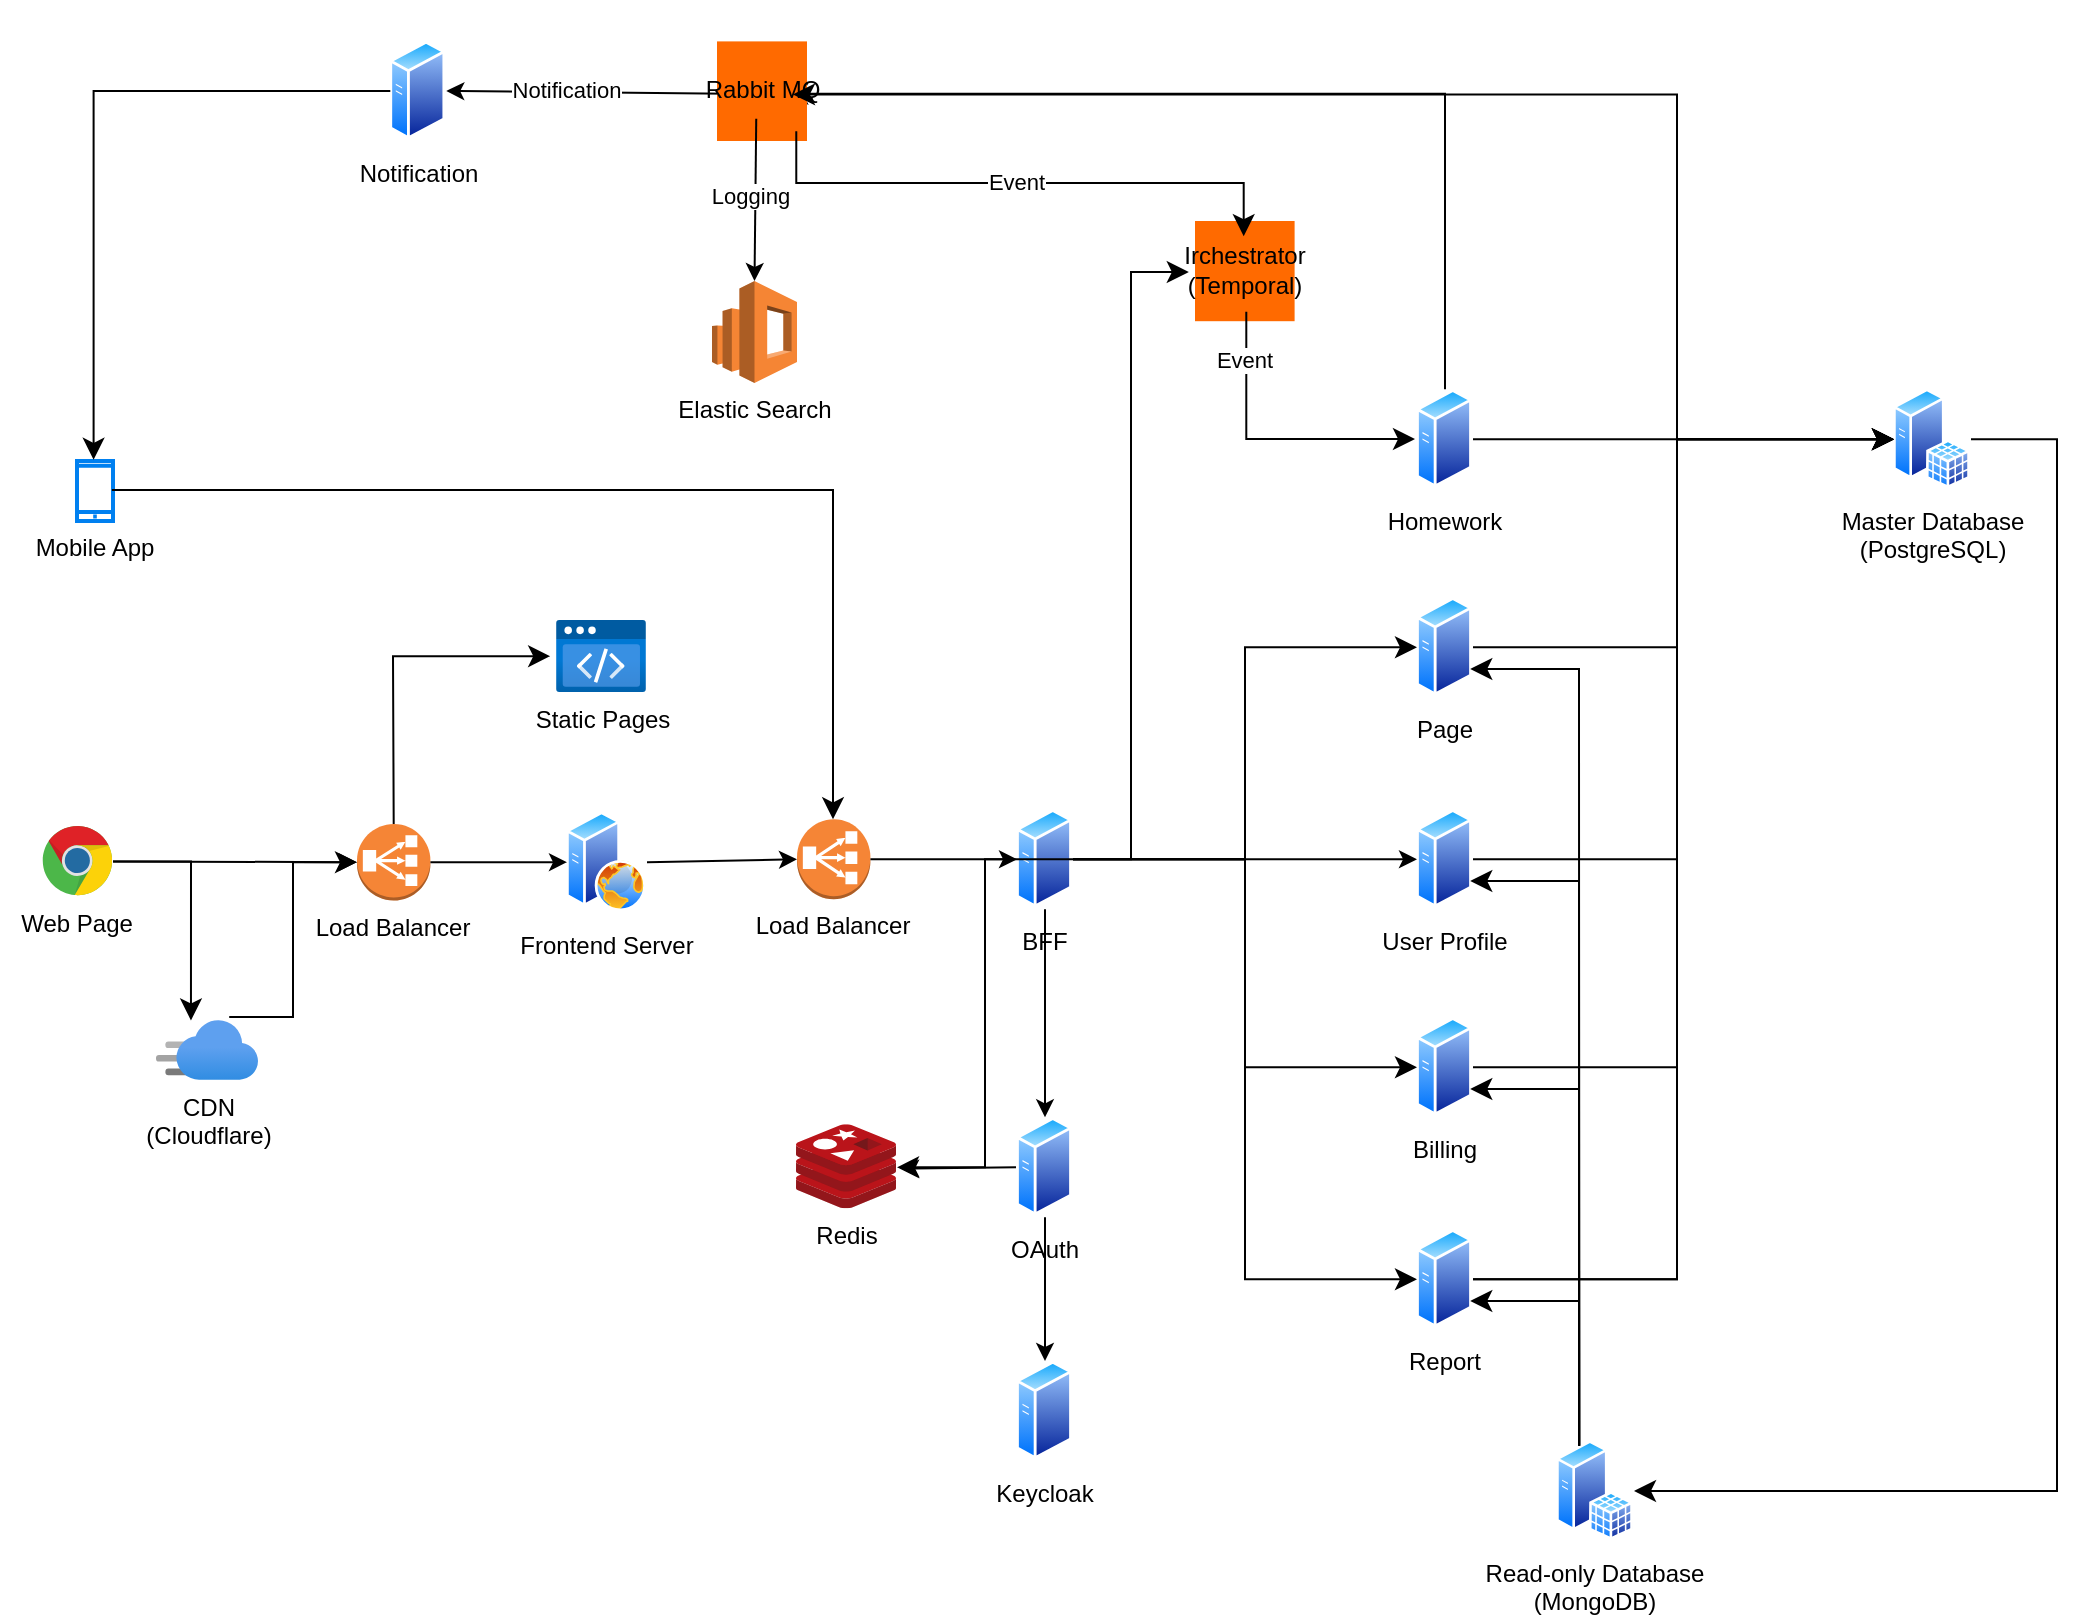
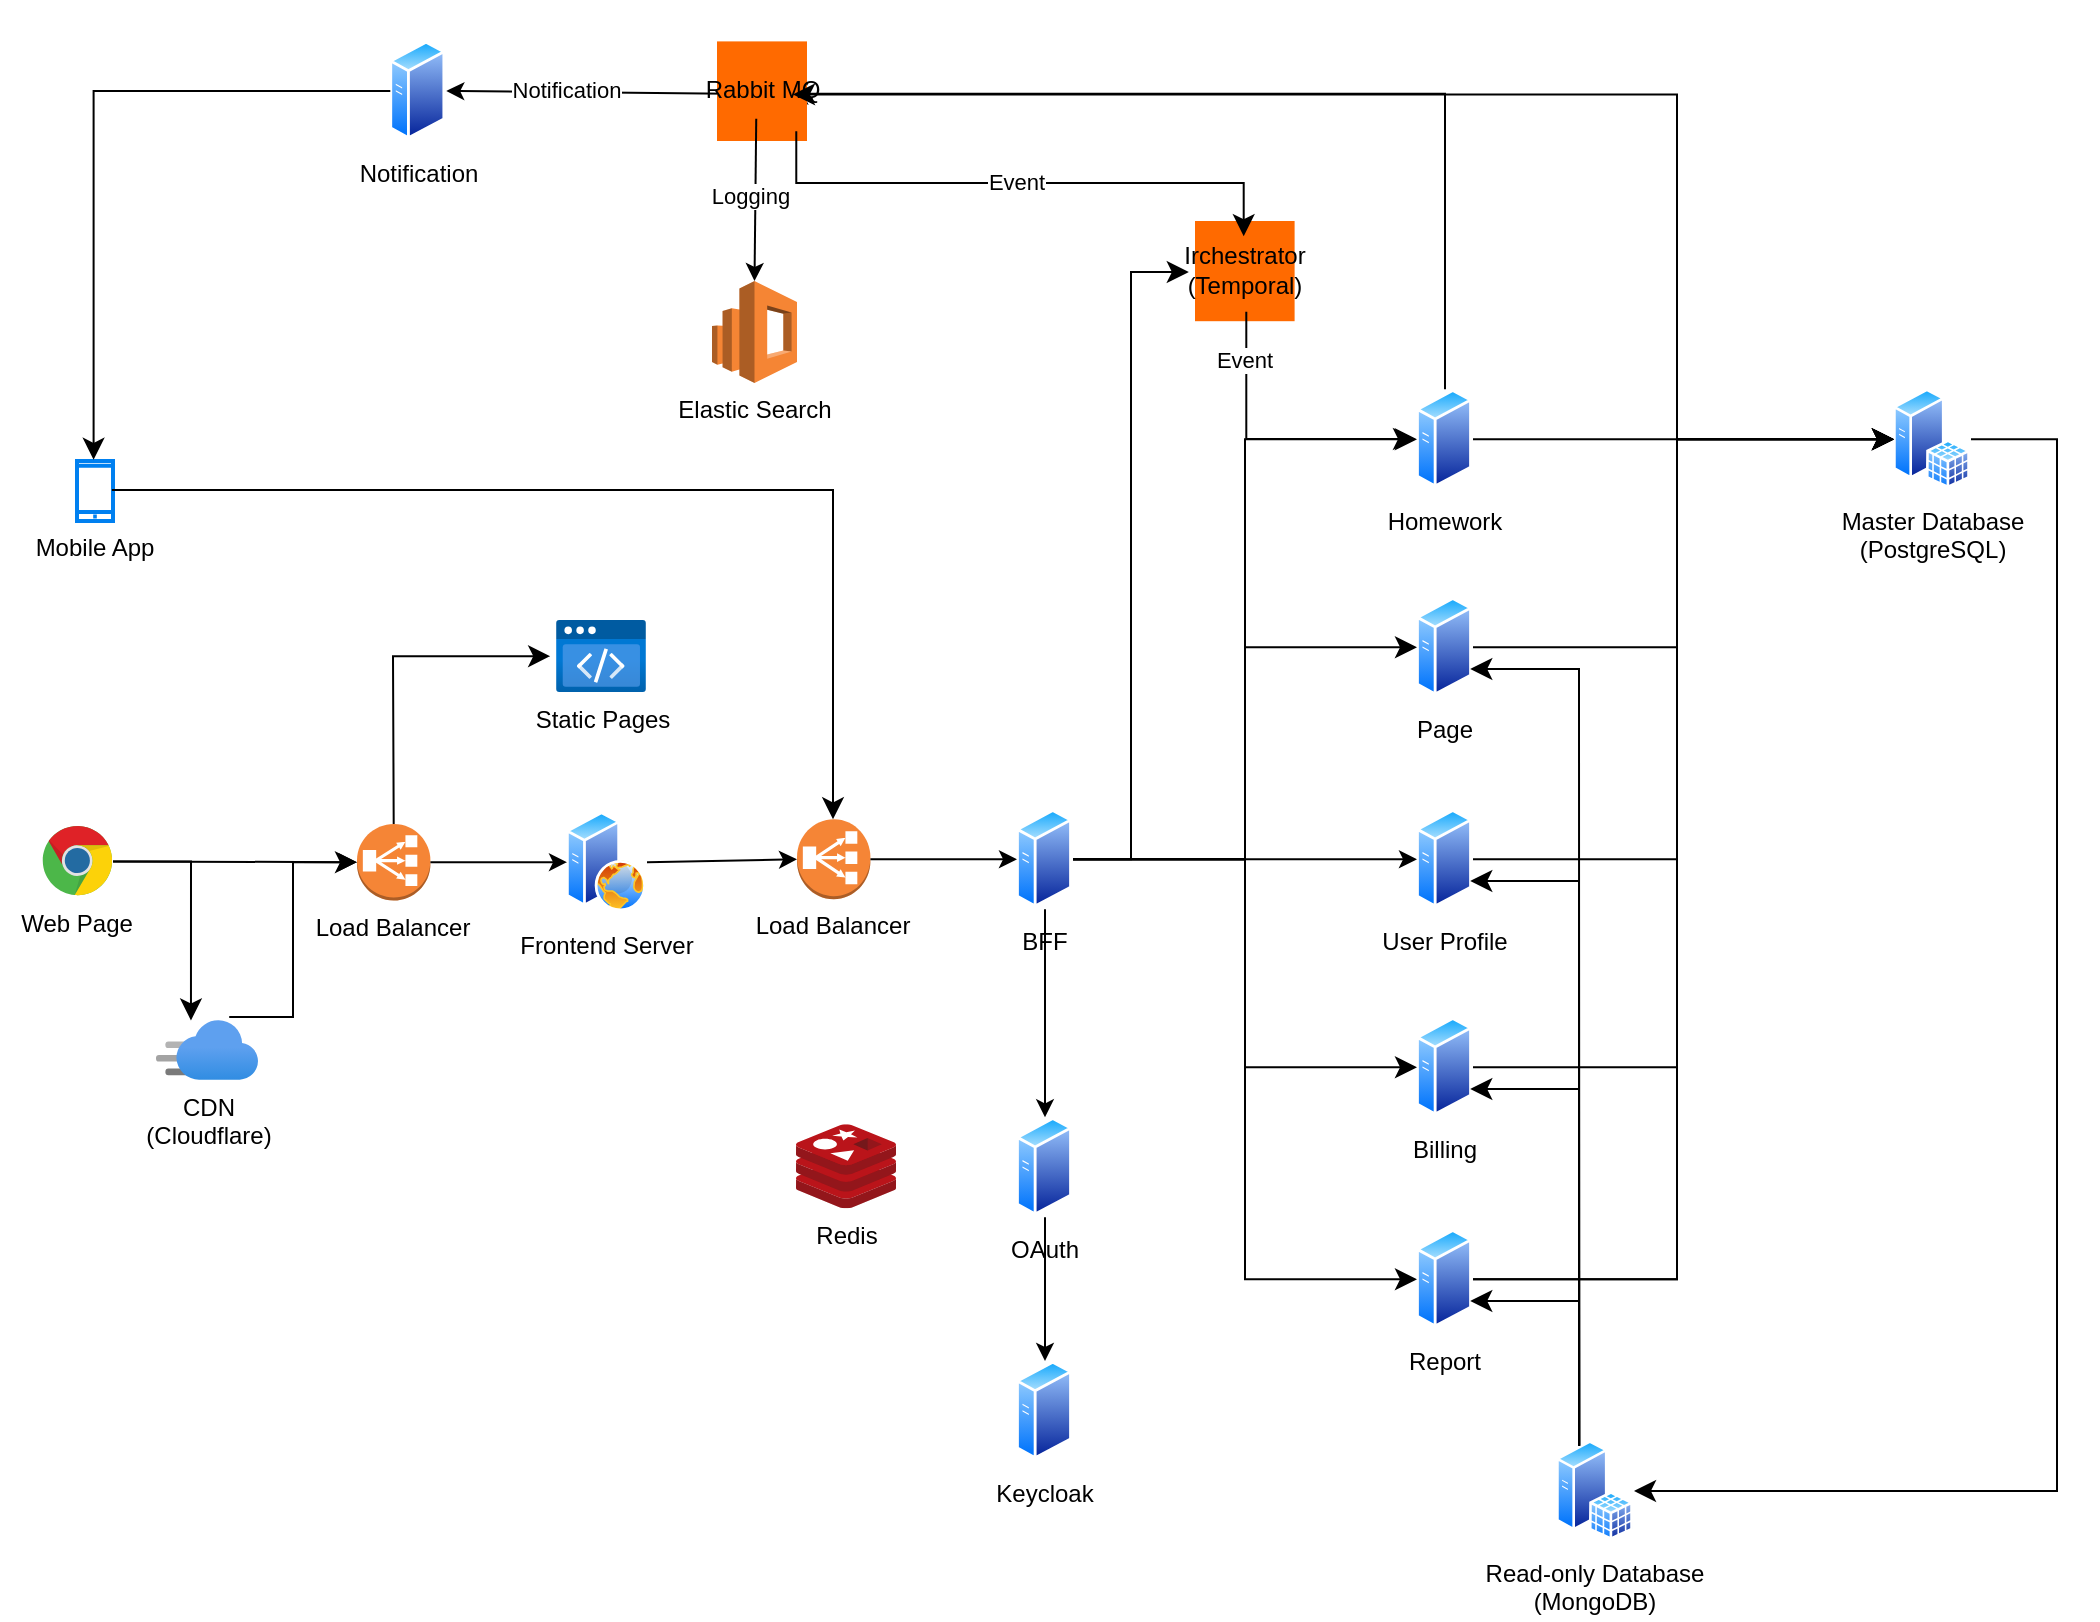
(985, 1013) -> (1245, 543)
(1002, 1167) -> none
